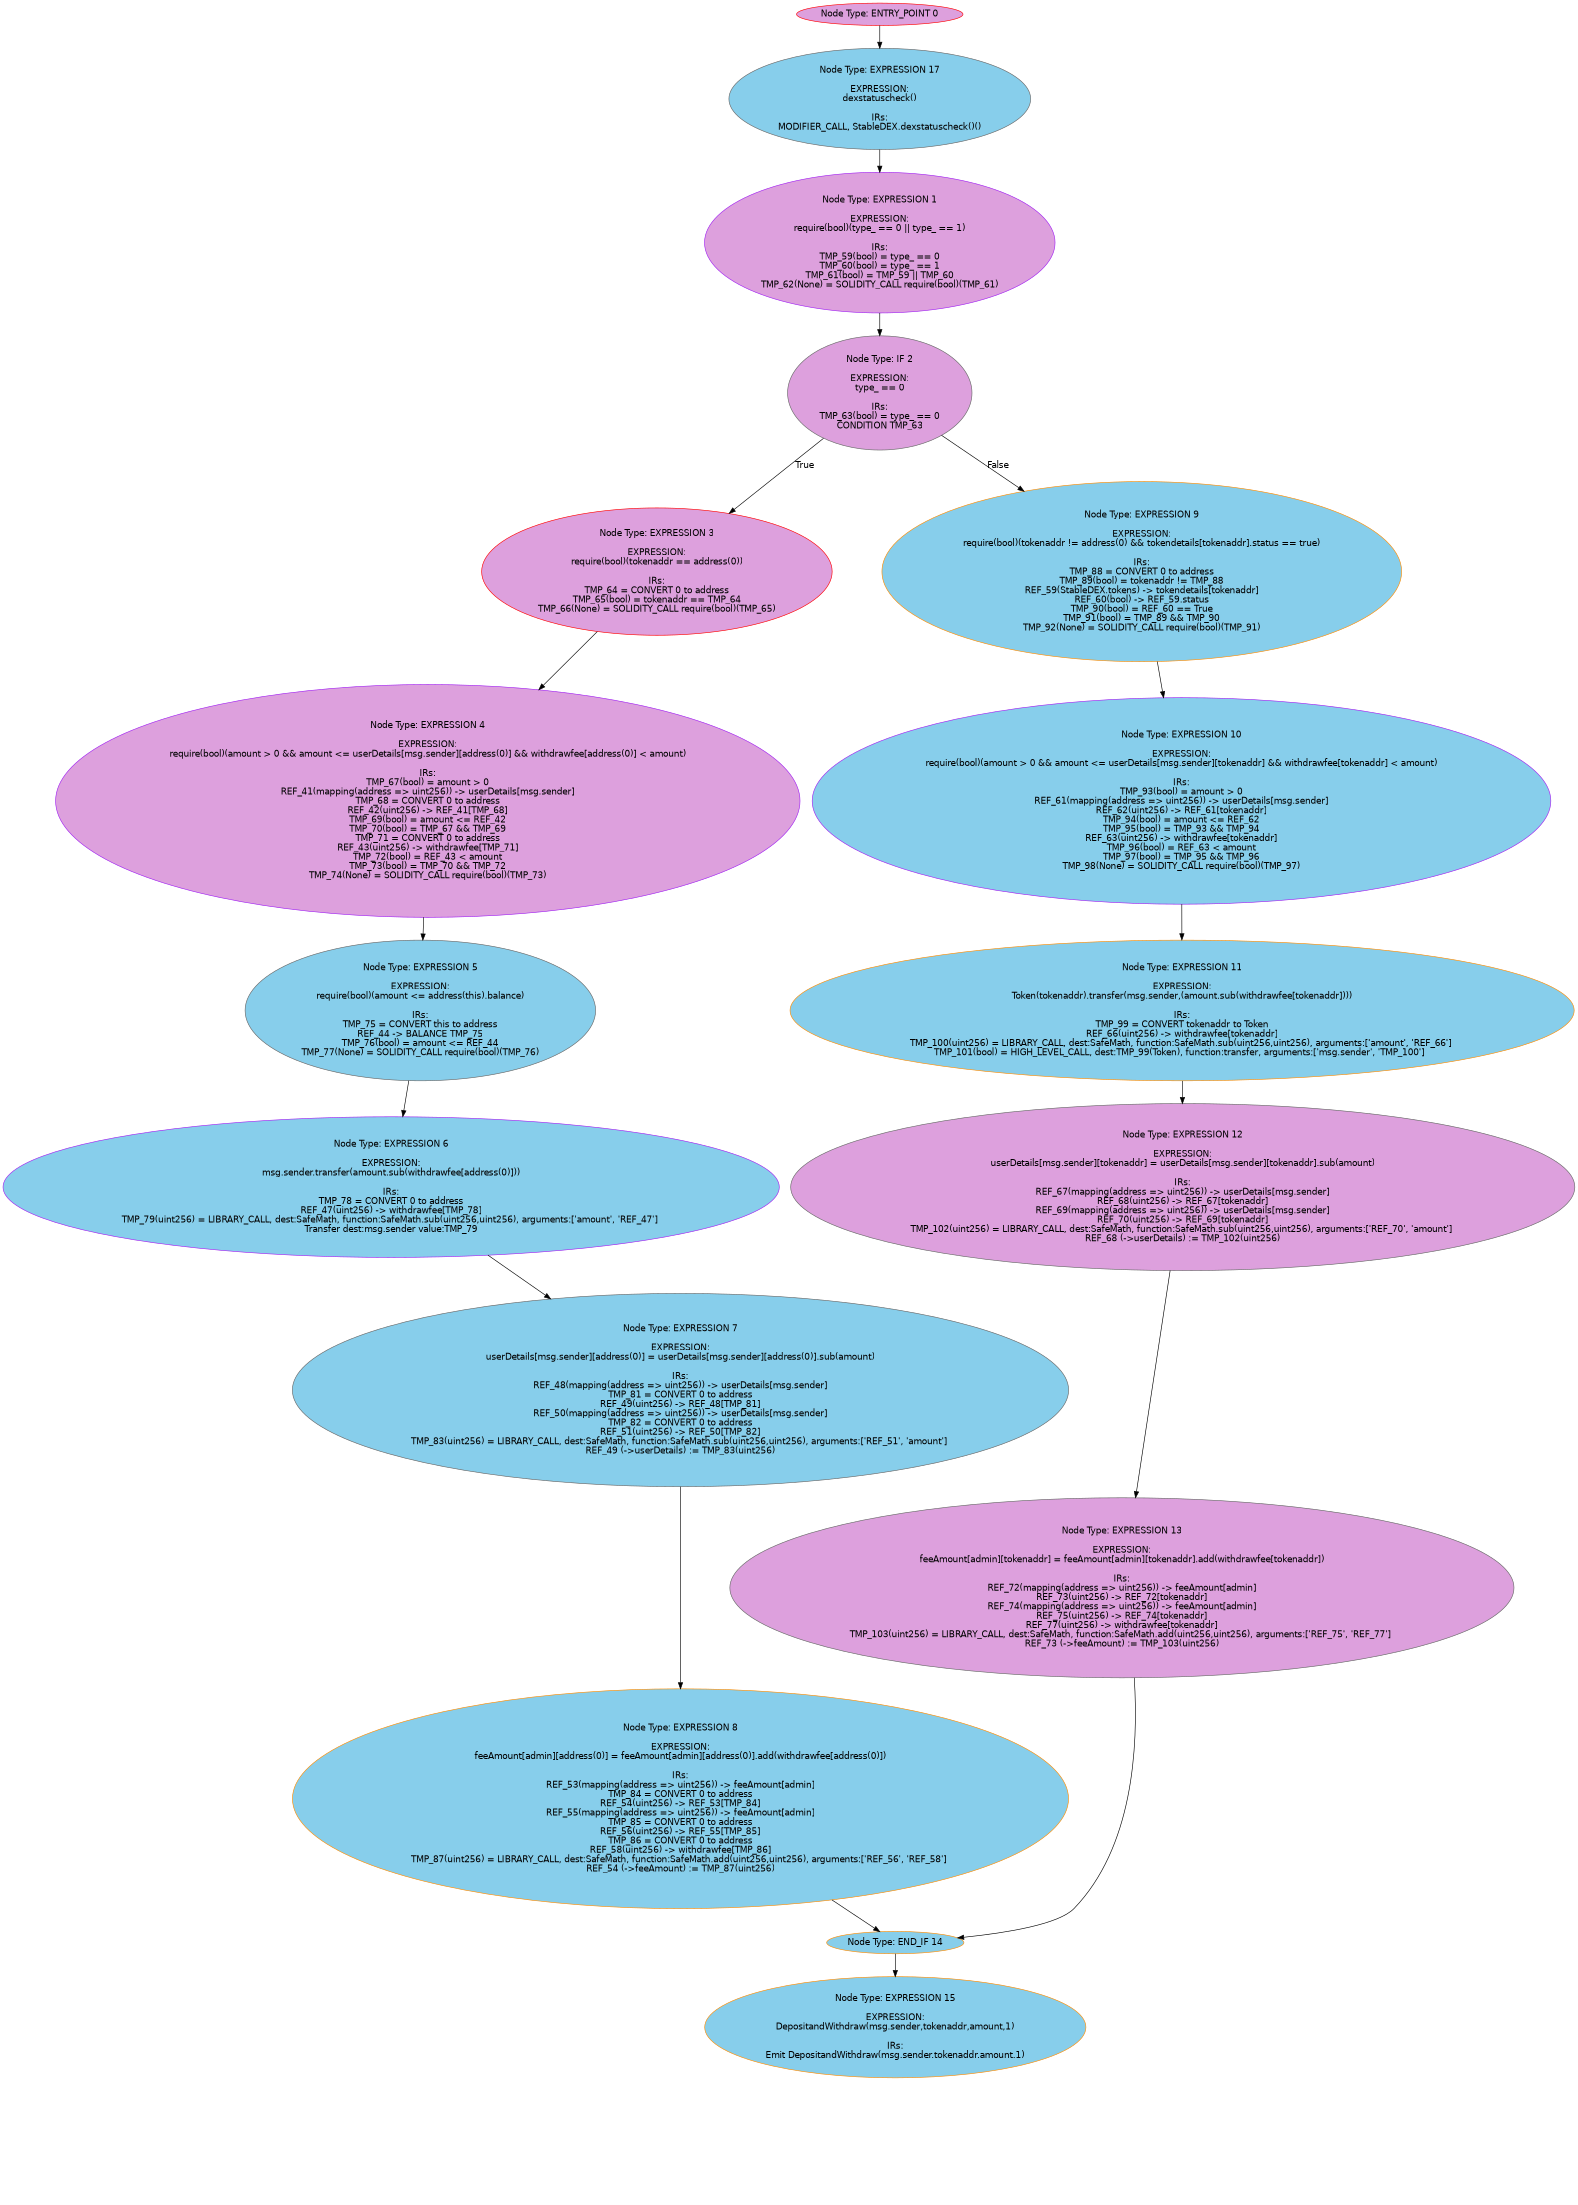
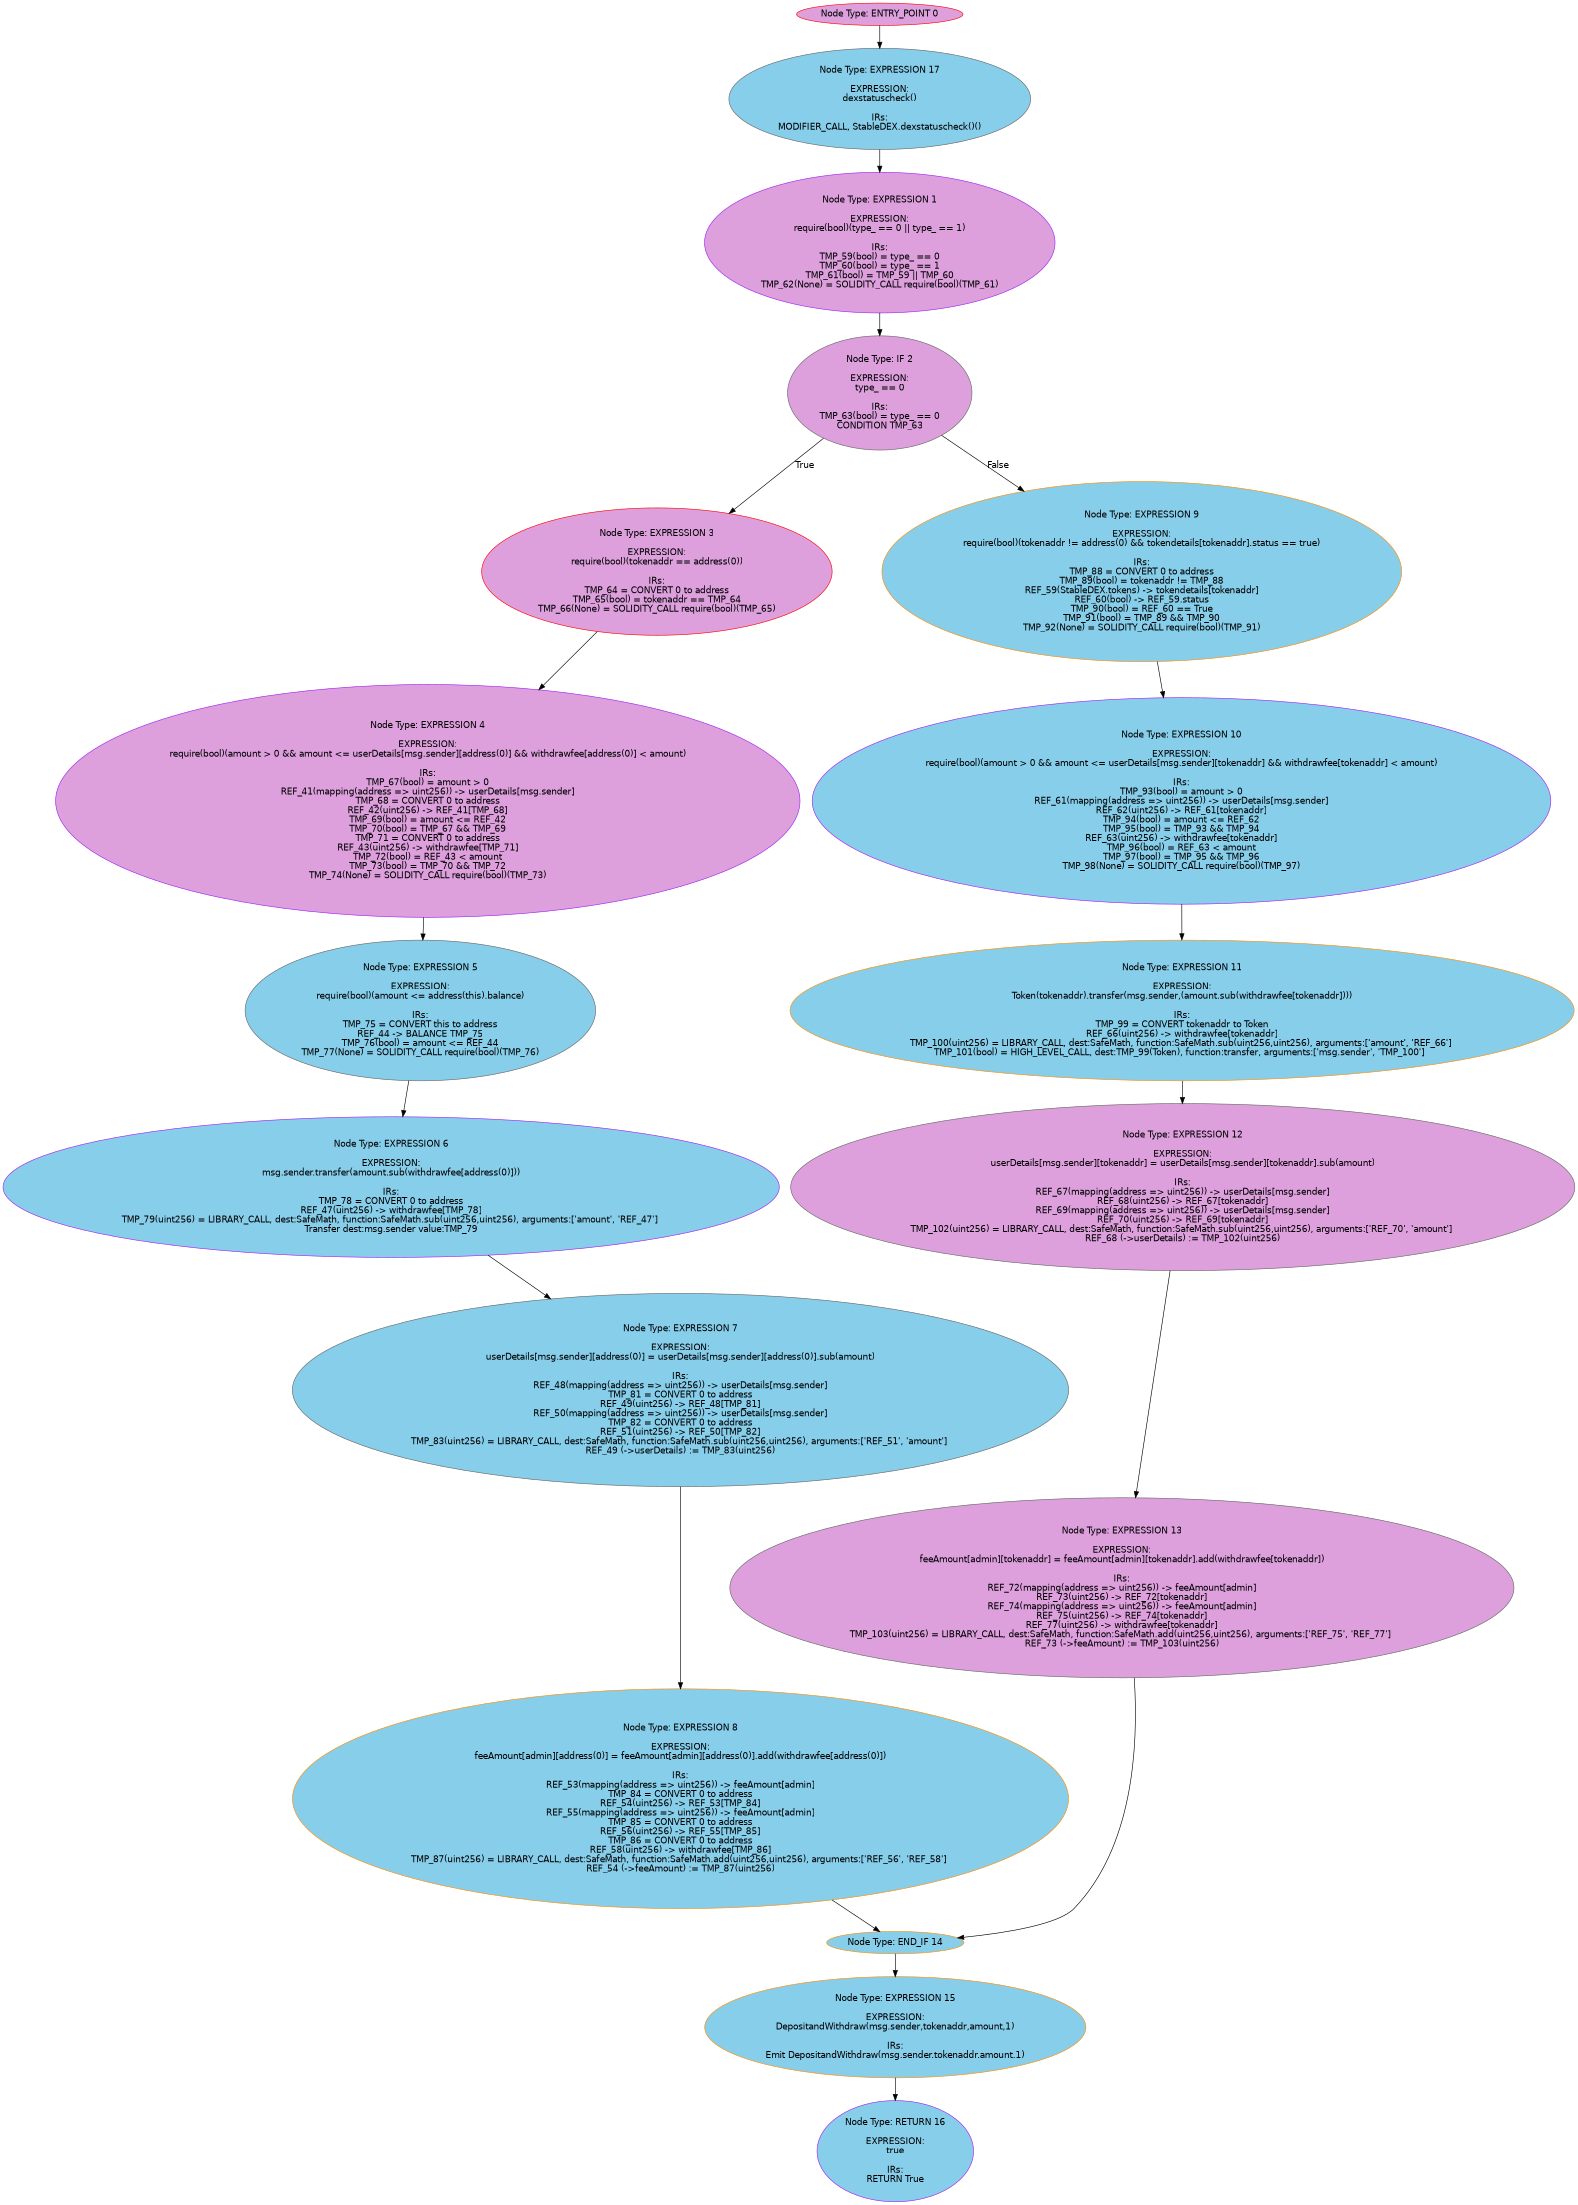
none -> (895, 2151)
